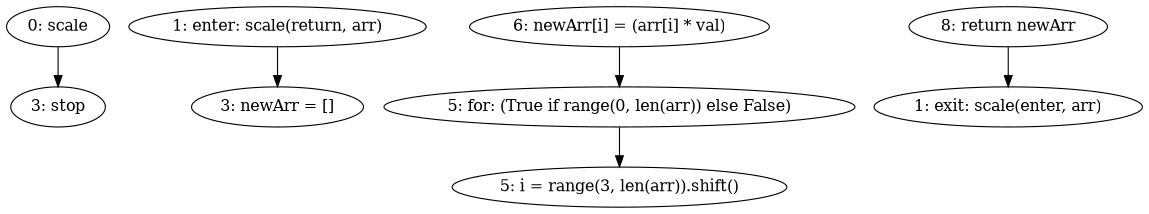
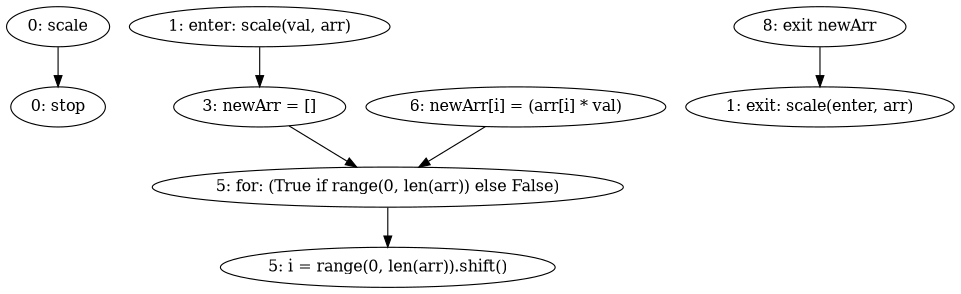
(278, 27) -> (260, 27)
(1008, 27) -> (820, 27)
(58, 107) -> (58, 107)
none -> (318, 144)
(619, 187) -> (388, 267)
